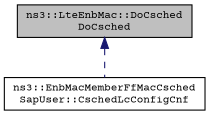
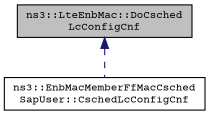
(105, 21) -> (105, 21)
